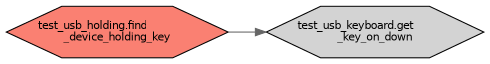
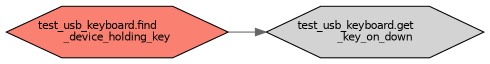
(117, 32) -> (117, 32)
